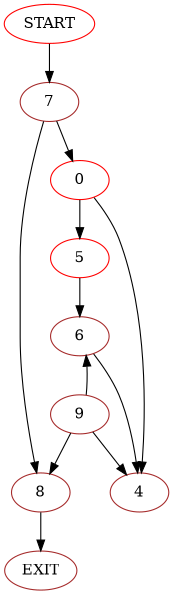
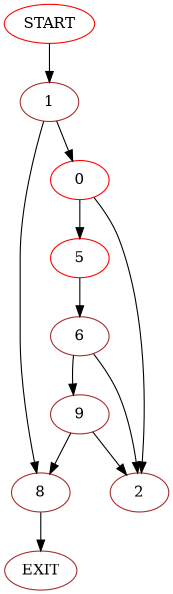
(49, 102) -> (49, 102)
(87, 381) -> (73, 370)
(139, 492) -> (139, 492)
